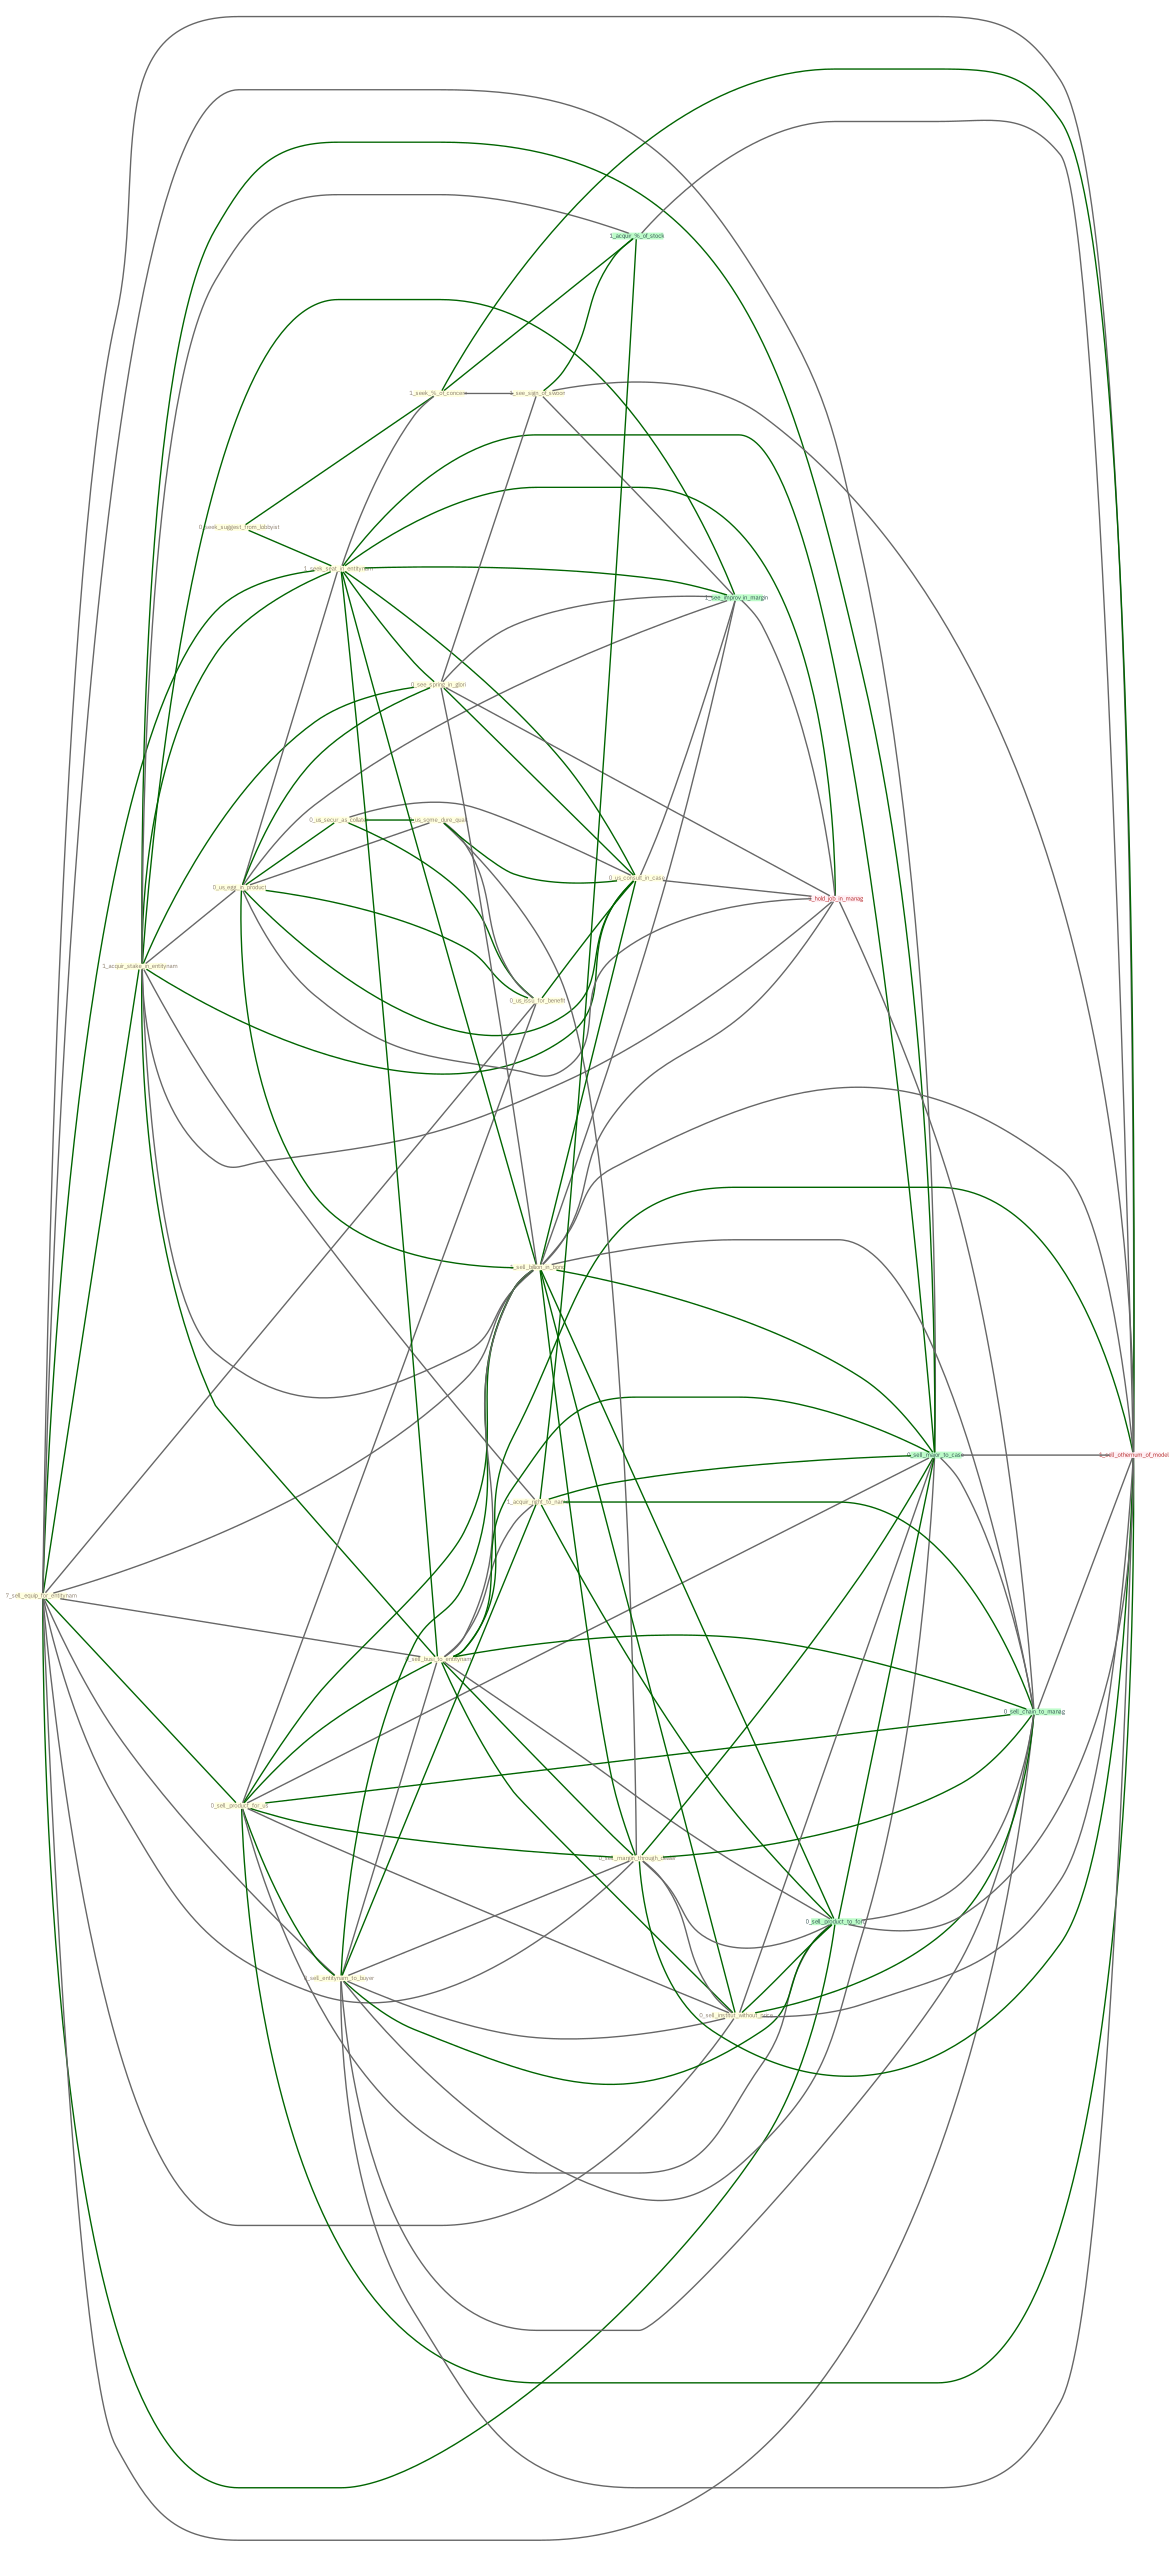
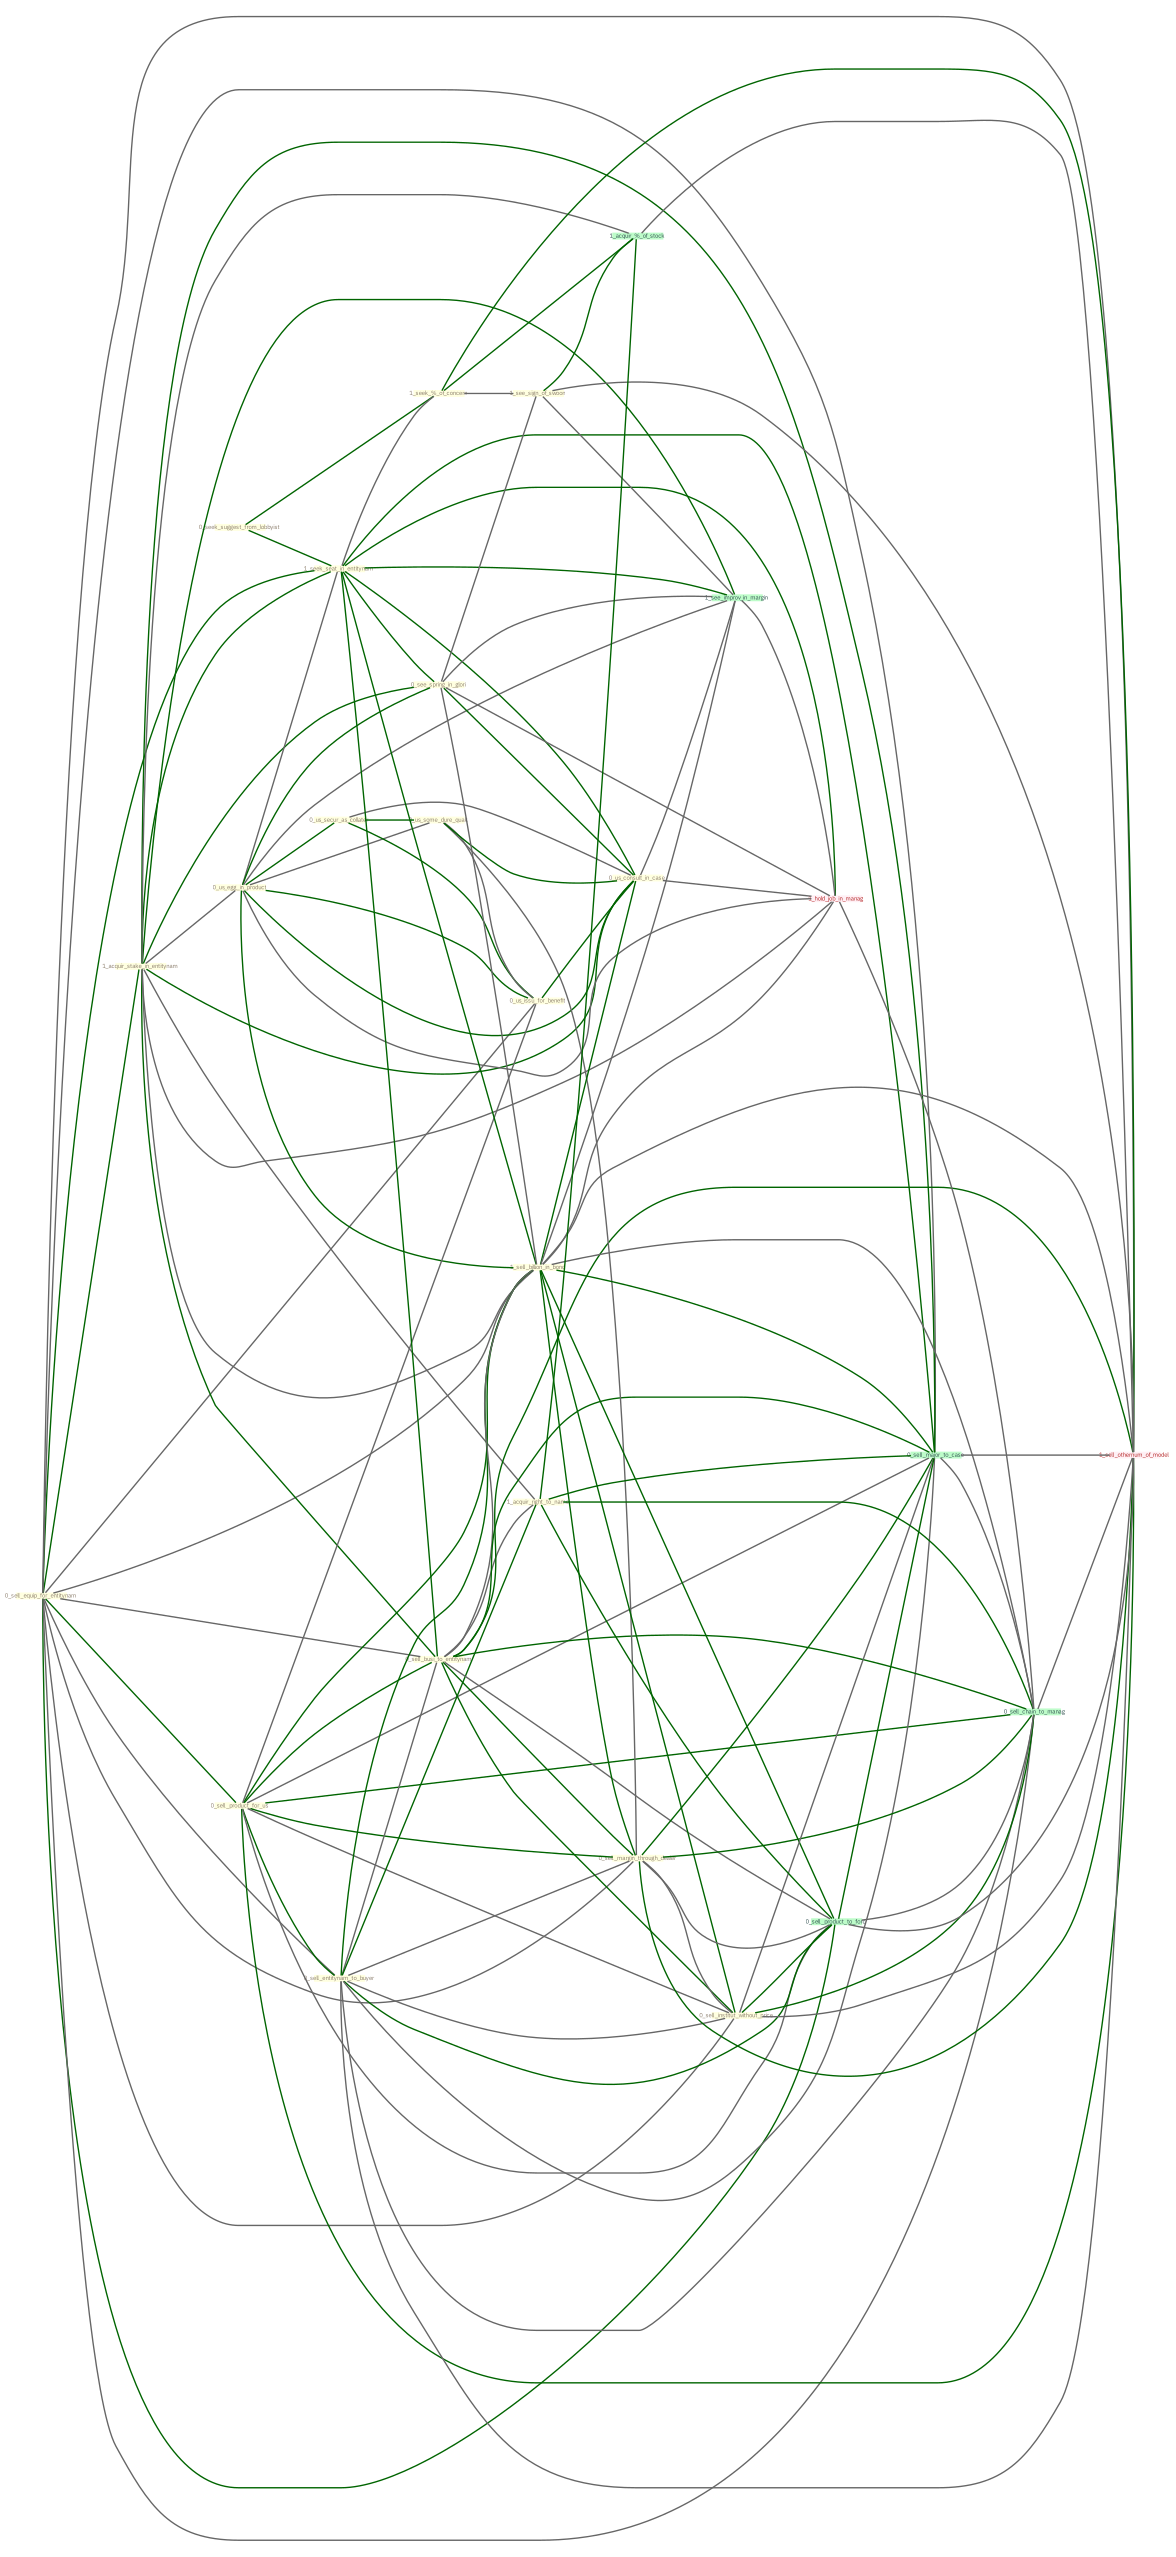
(41, 1596) -> (41, 1596)
